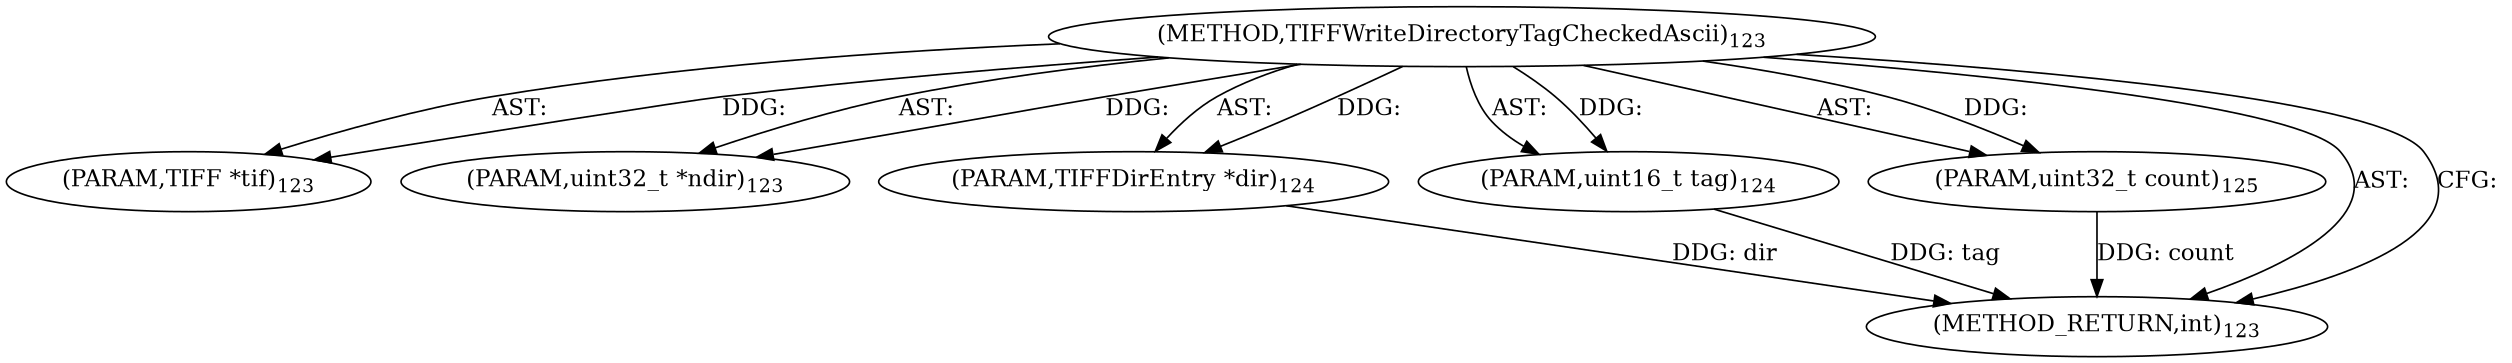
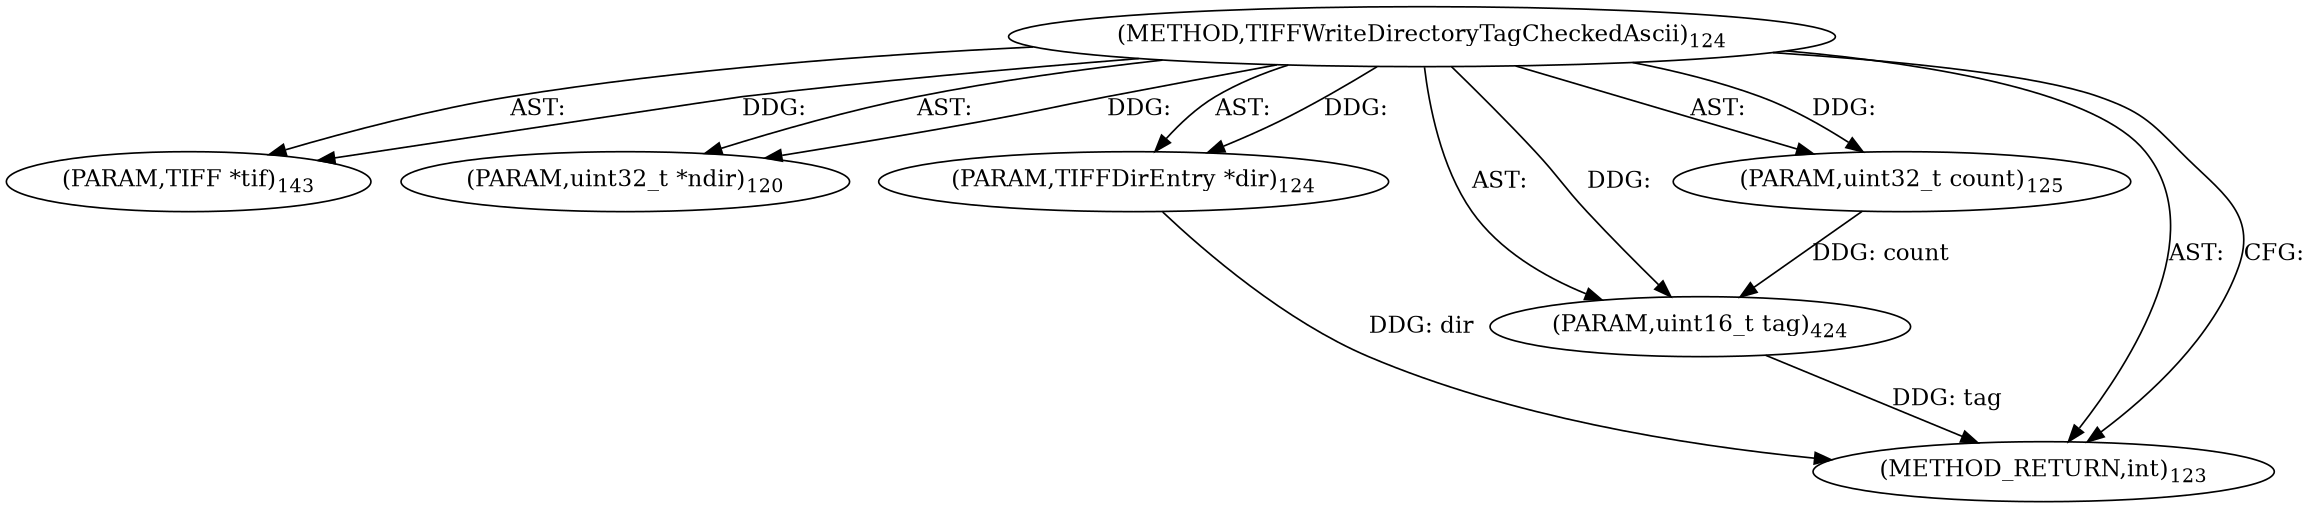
(1748, 34) -> (1708, 34)
(296, 179) -> (296, 179)
(765, 179) -> (765, 179)
(1758, 179) -> (1829, 324)
(2097, 246) -> (1808, 249)
